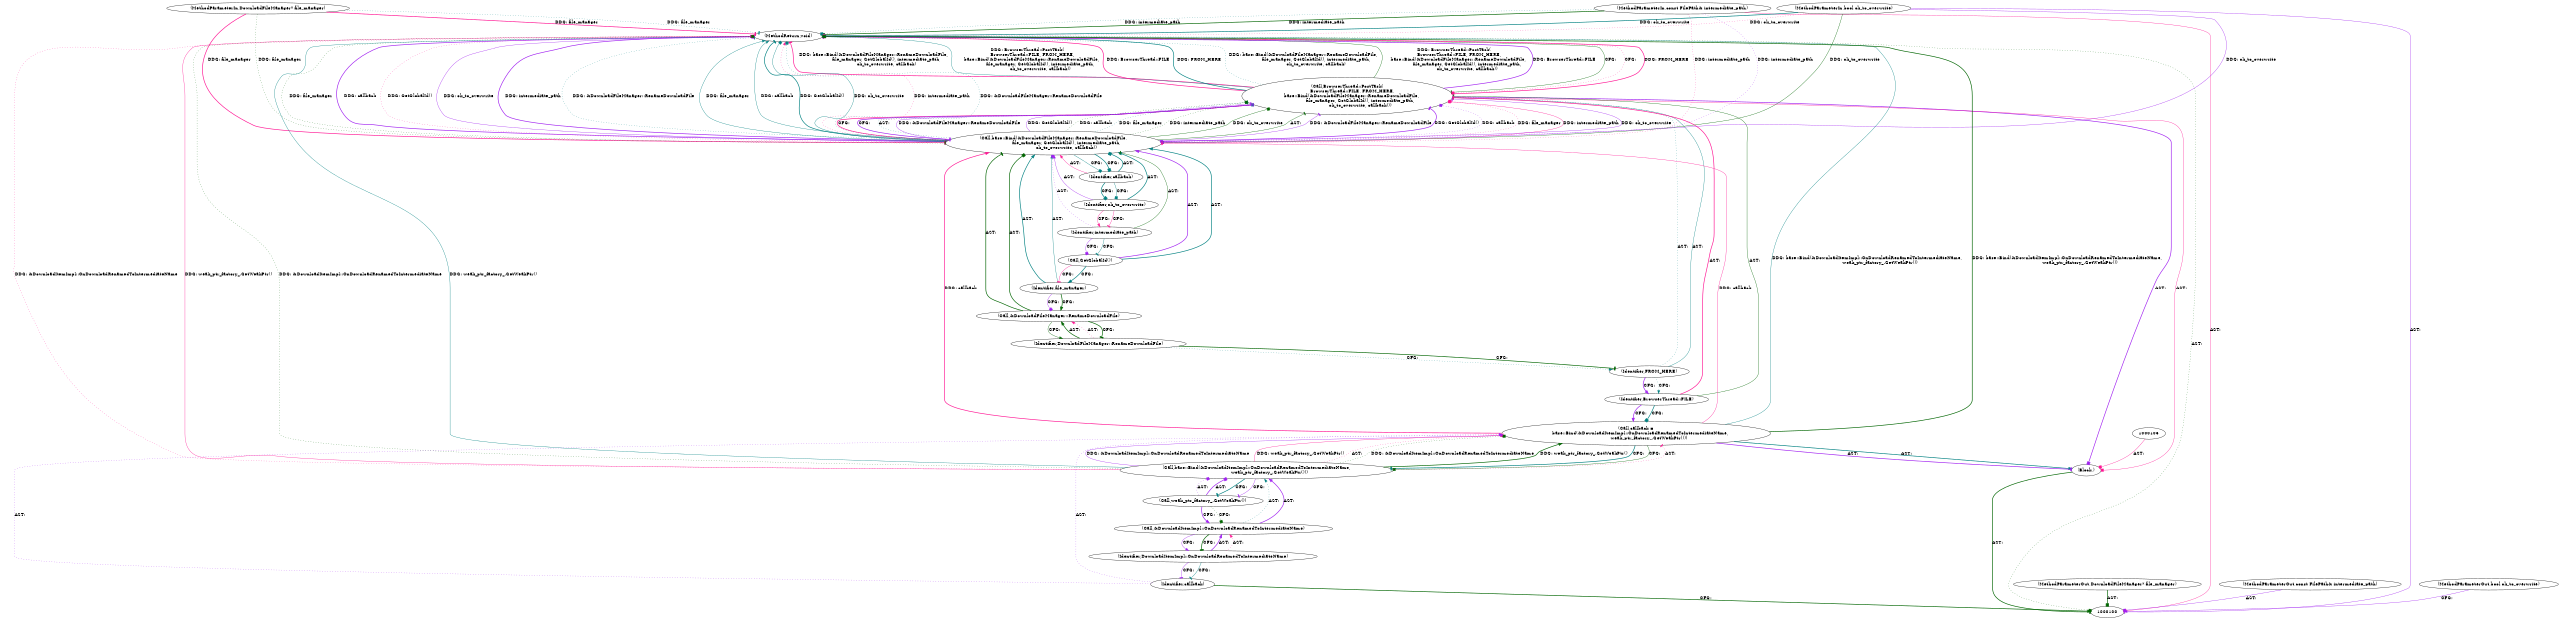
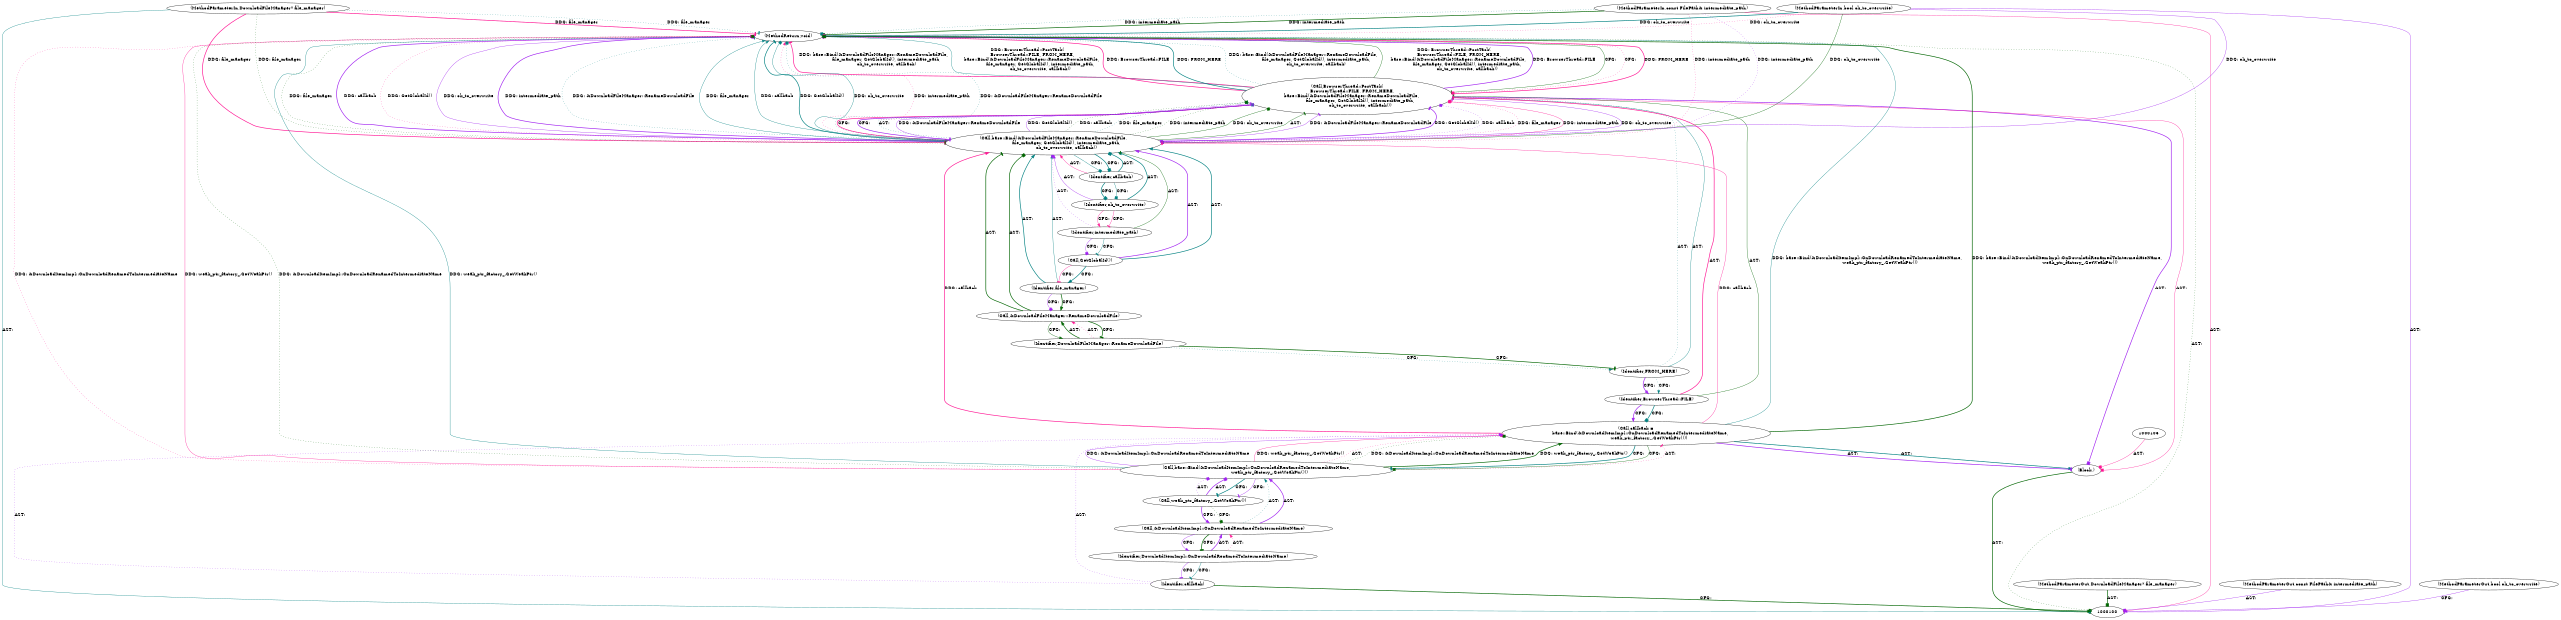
none -> (684, 606)
